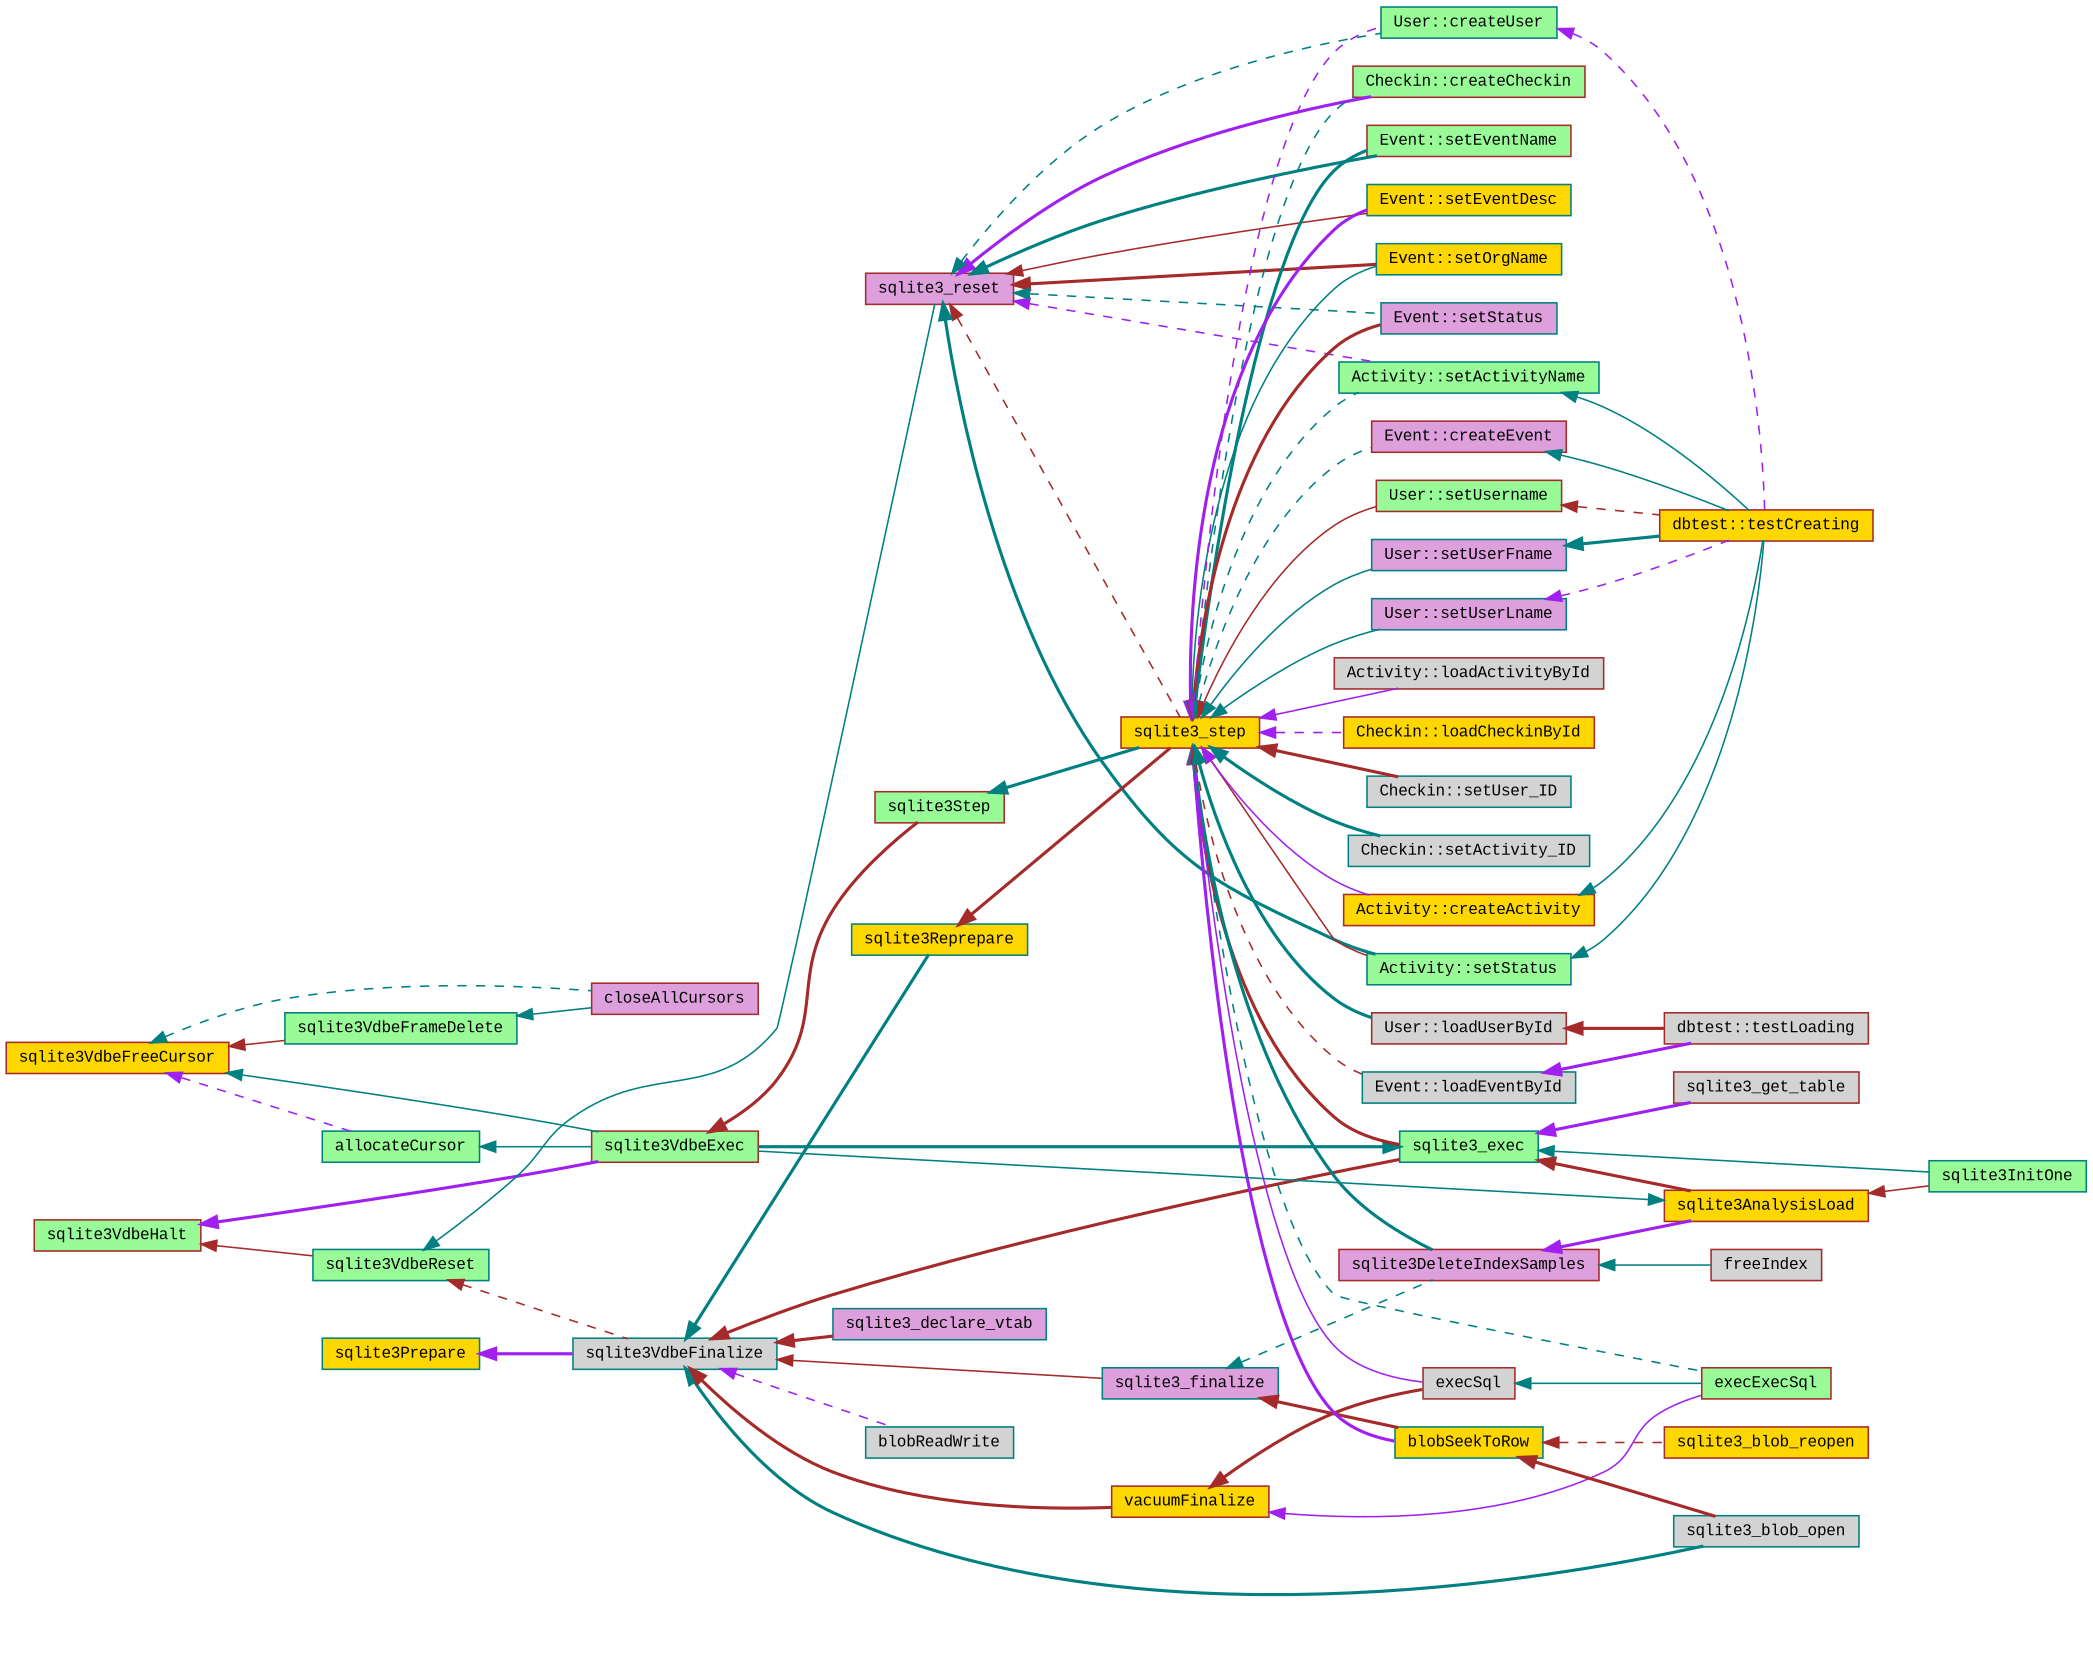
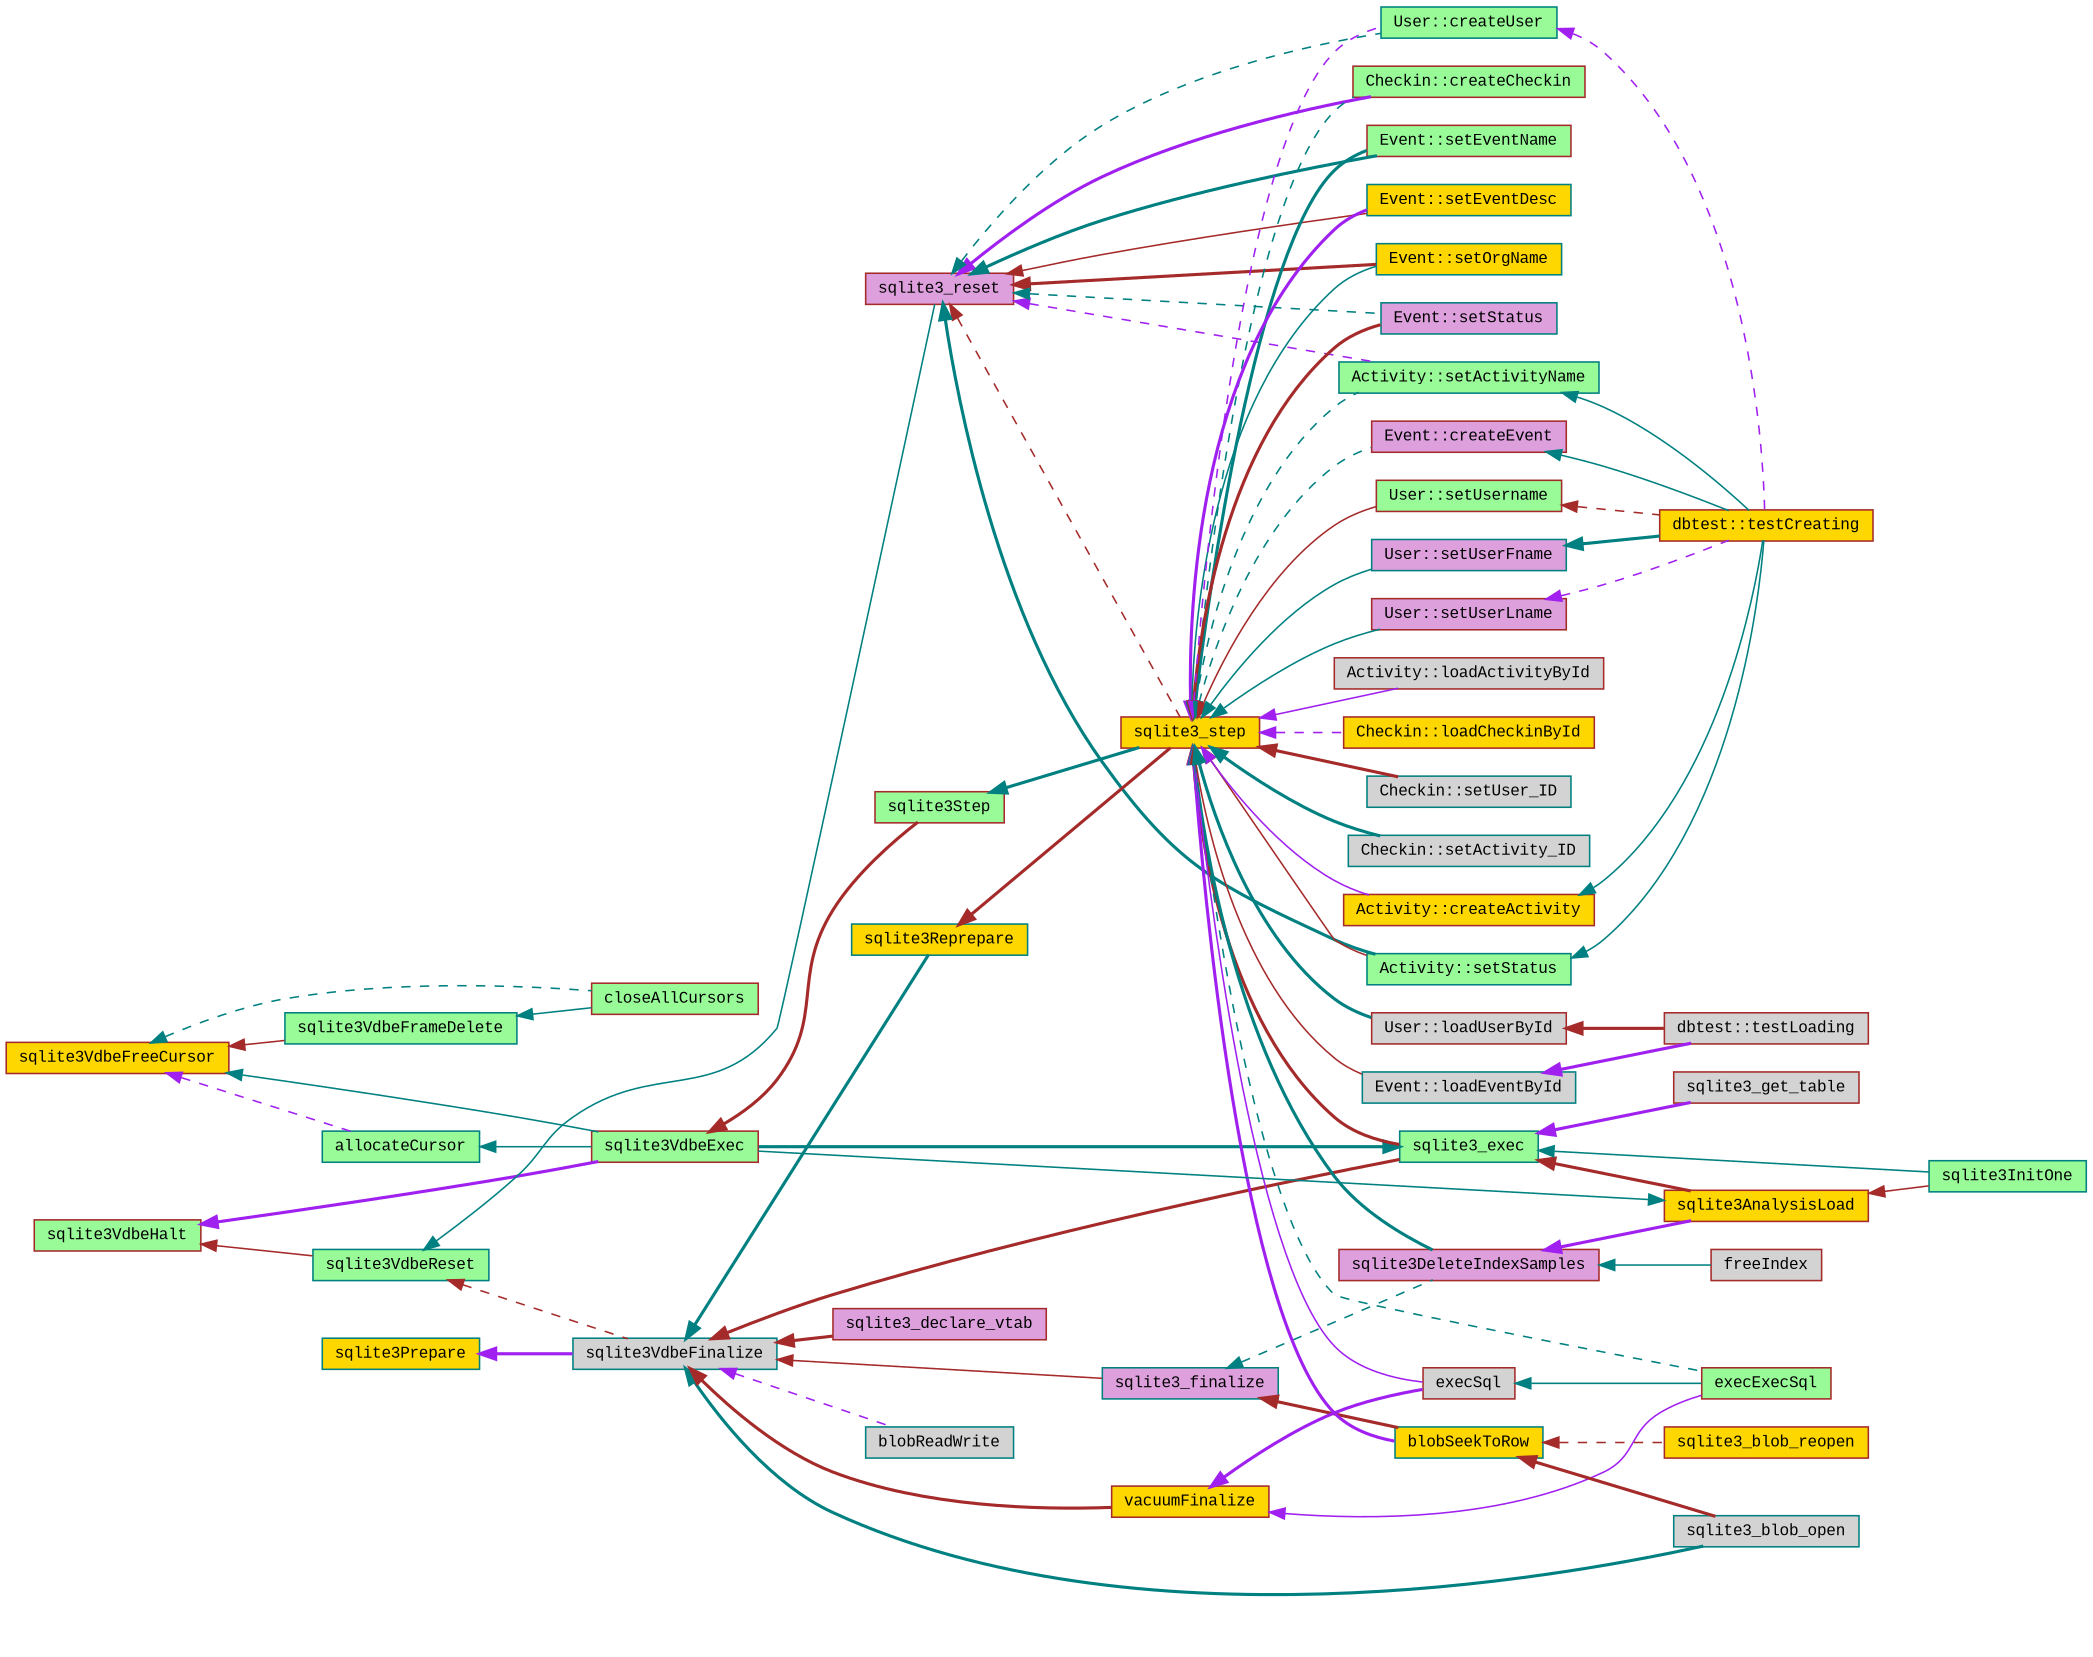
(1469, 614) -> (1469, 614)
(1247, 937) -> (1247, 937)
(675, 999) -> (675, 999)
(940, 1324) -> (940, 1324)
(1318, 1420) -> (1318, 1420)
